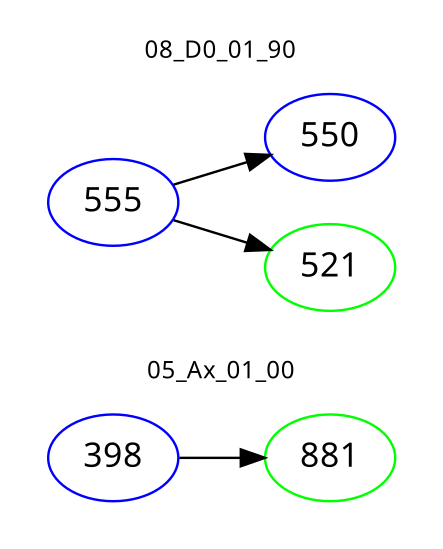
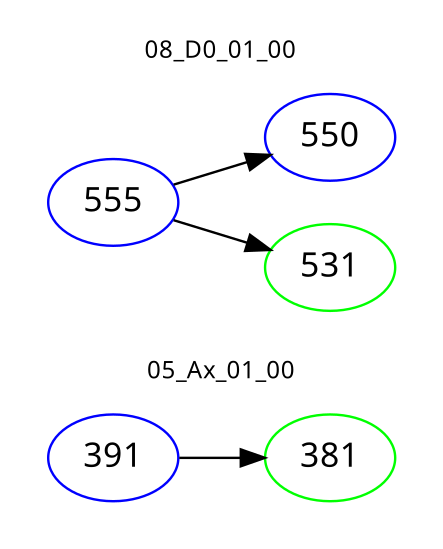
(222, 52) -> (222, 52)
(330, 267) -> (330, 267)
(113, 458) -> (113, 458)
(330, 458) -> (330, 458)
